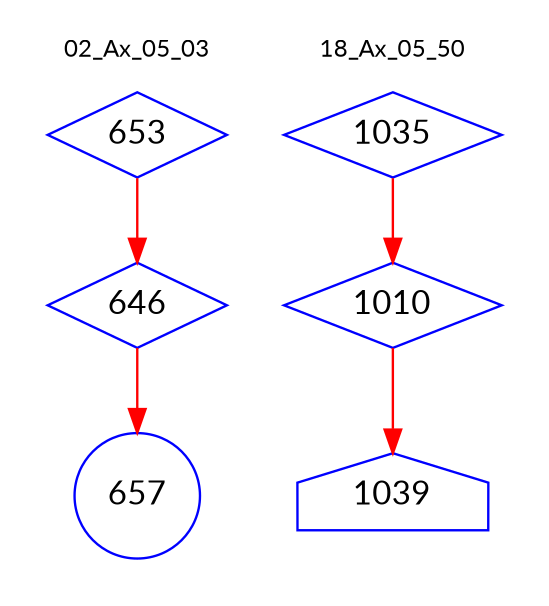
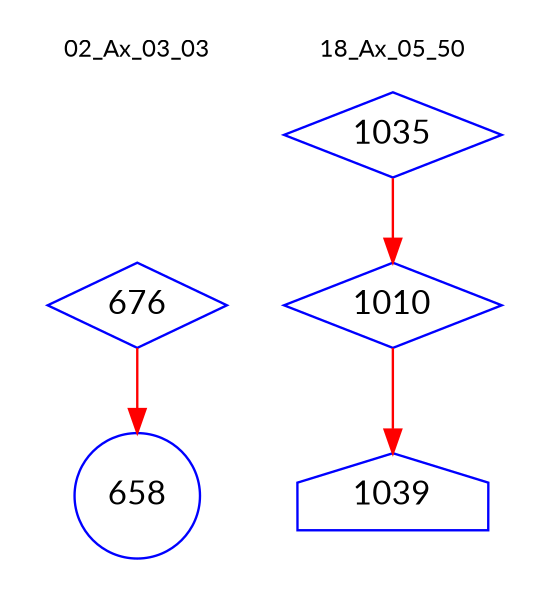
(137, 51) -> (137, 51)
(137, 135) -> none
(137, 305) -> (137, 305)
(137, 496) -> (137, 496)
